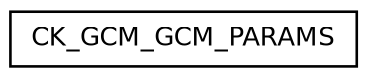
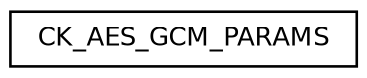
(184, 39) -> (184, 39)
